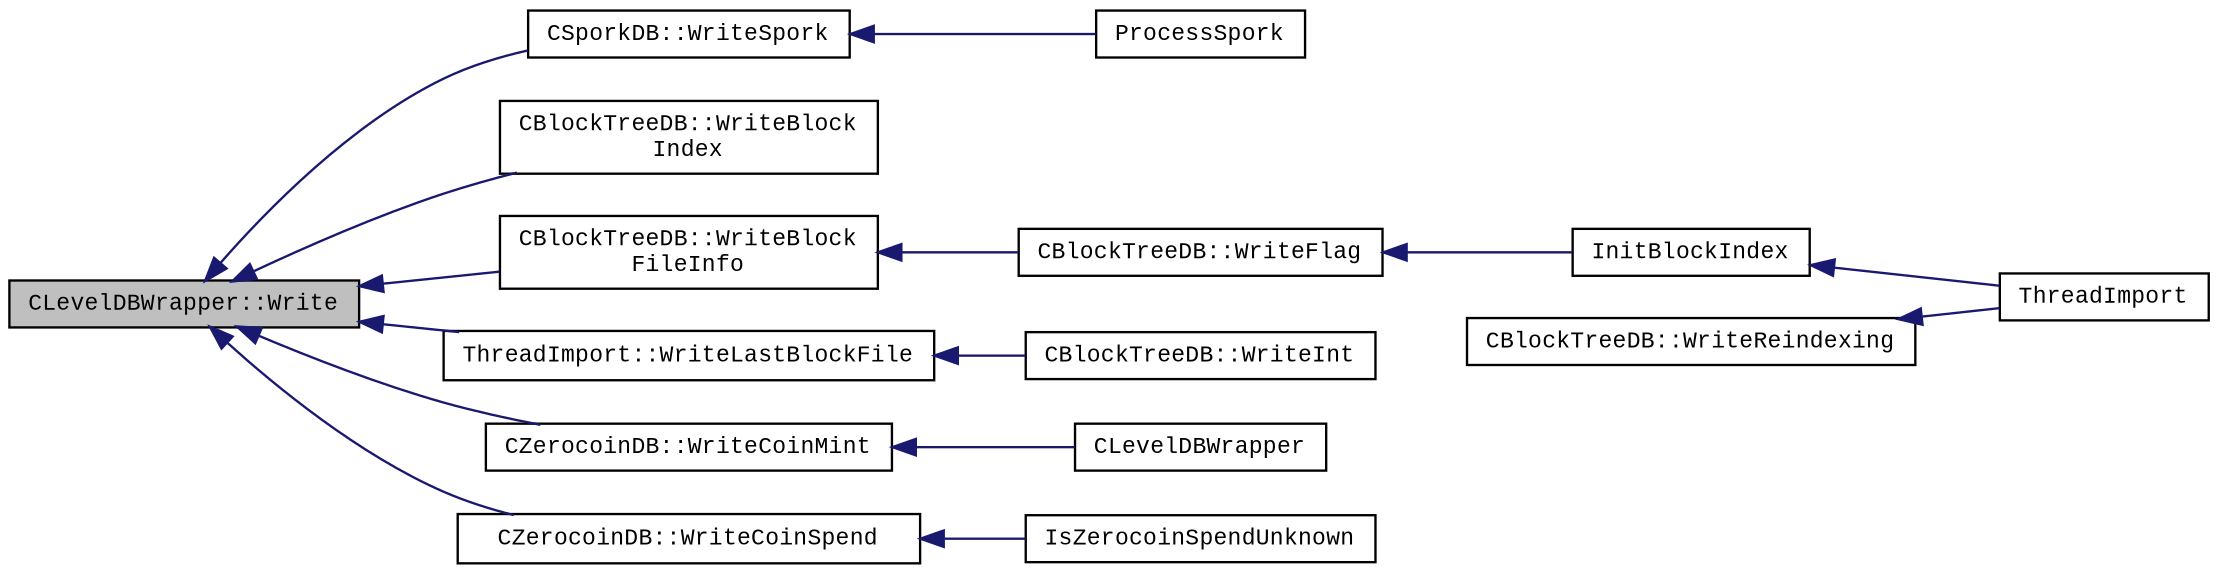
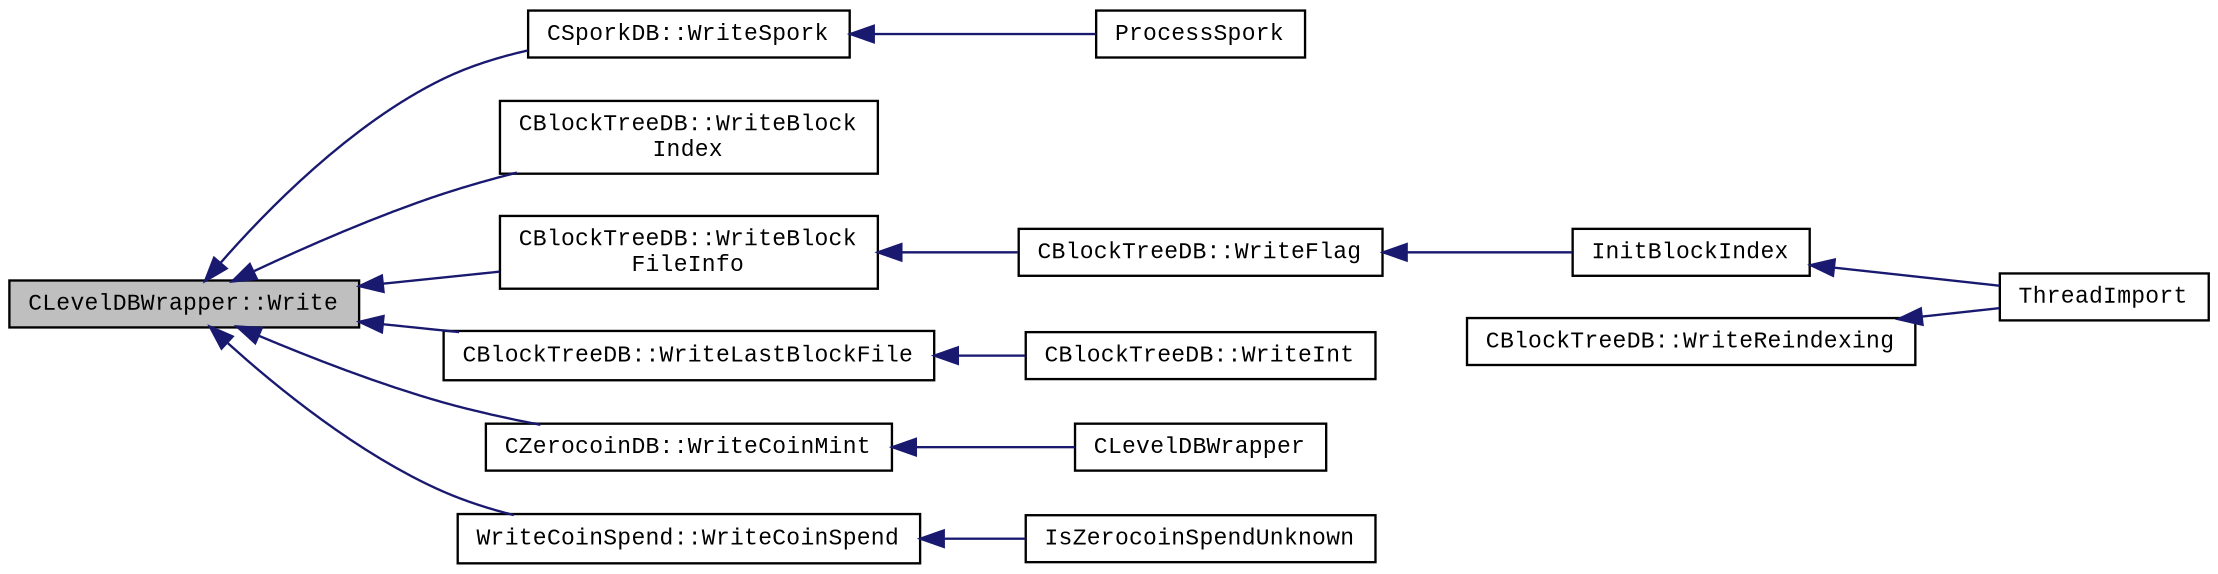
(689, 356) -> (689, 356)
(689, 539) -> (689, 539)
